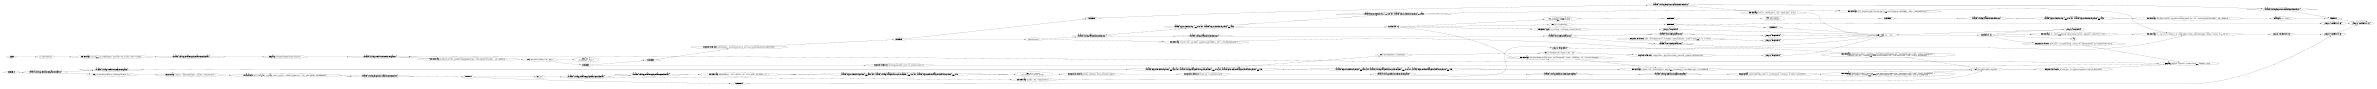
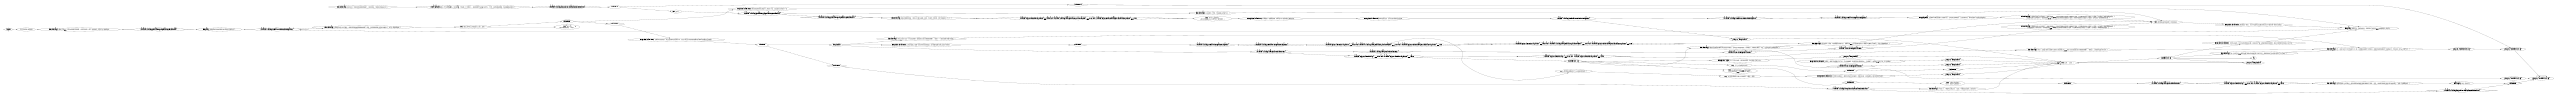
(1034, 39) -> (837, 45)
none -> (922, 45)
(112, 75) -> none
